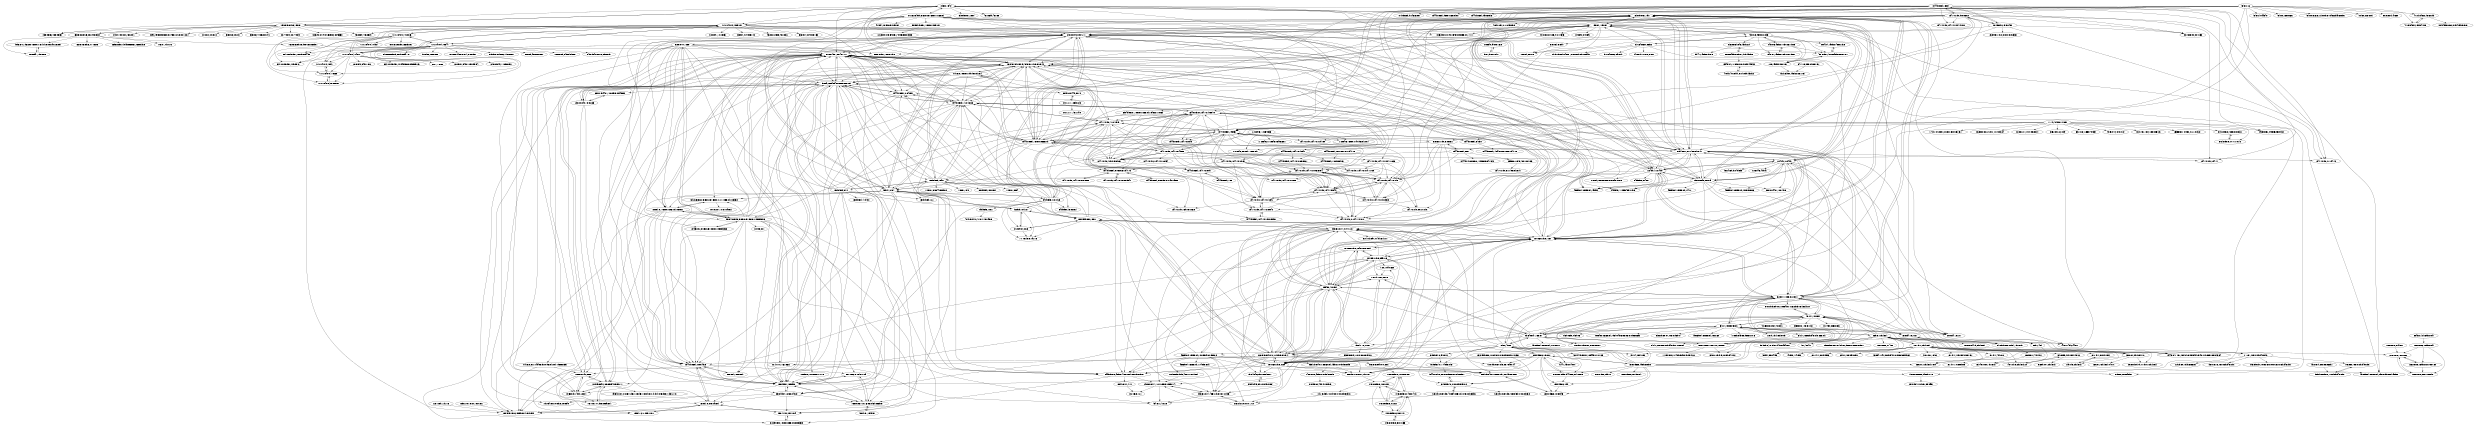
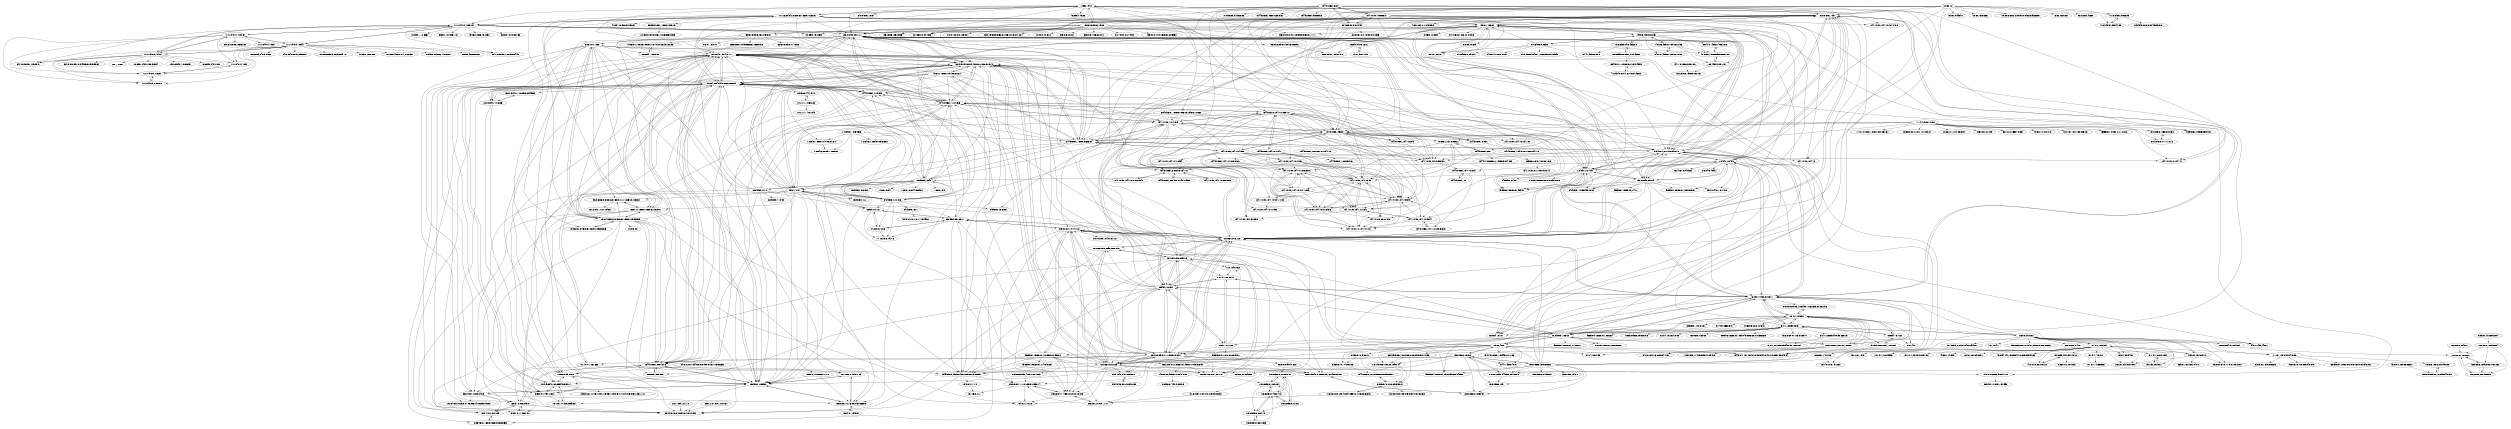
(1431, 23) -> (947, 49)
(1386, 170) -> (1329, 185)
(1293, 195) -> (1433, 211)
(556, 404) -> (469, 404)
